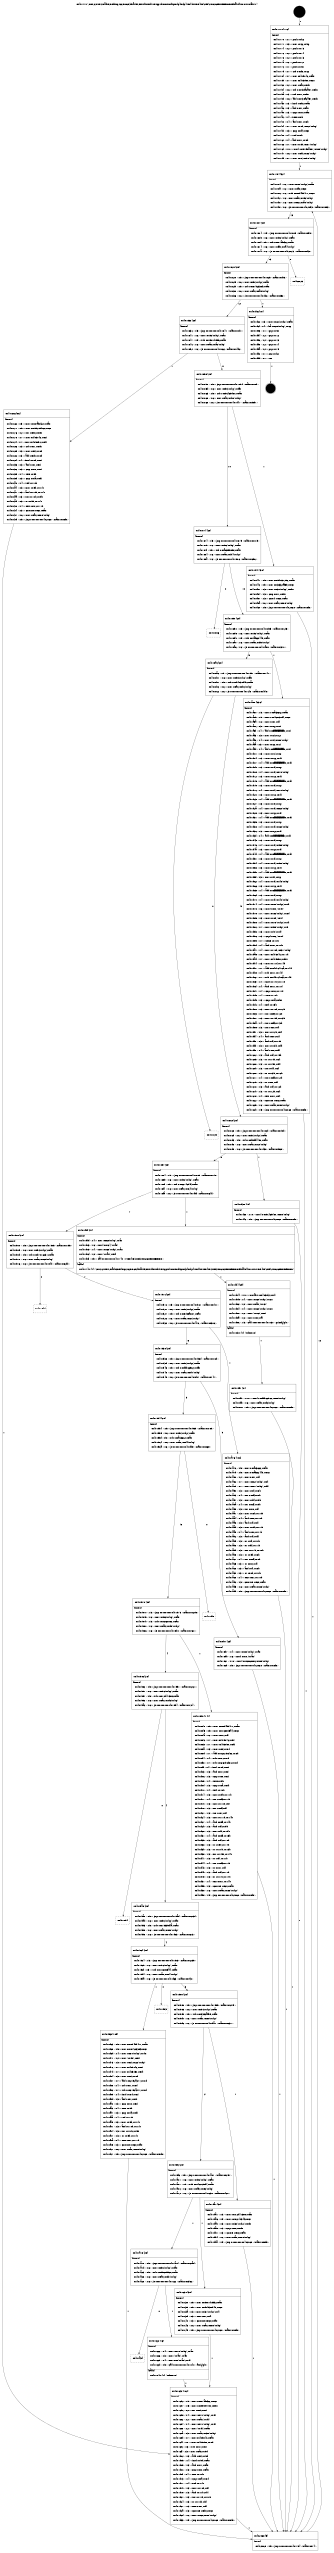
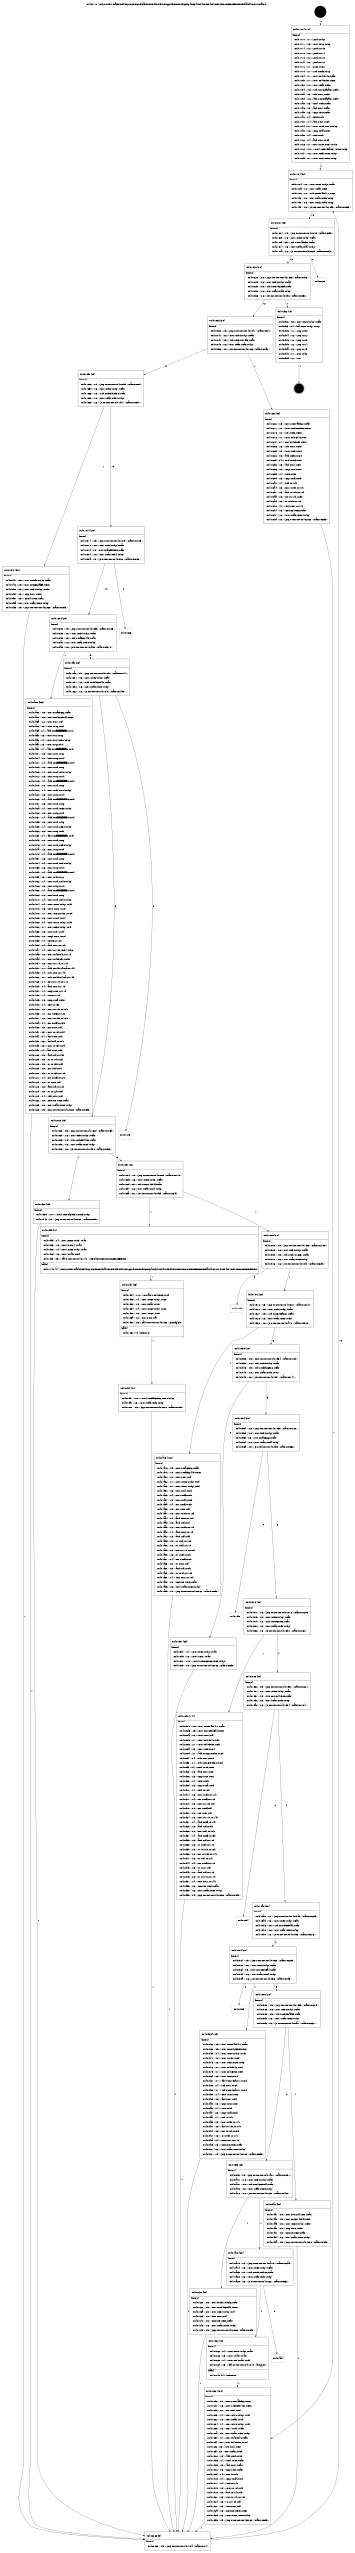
(211, 2360) -> (198, 2433)
